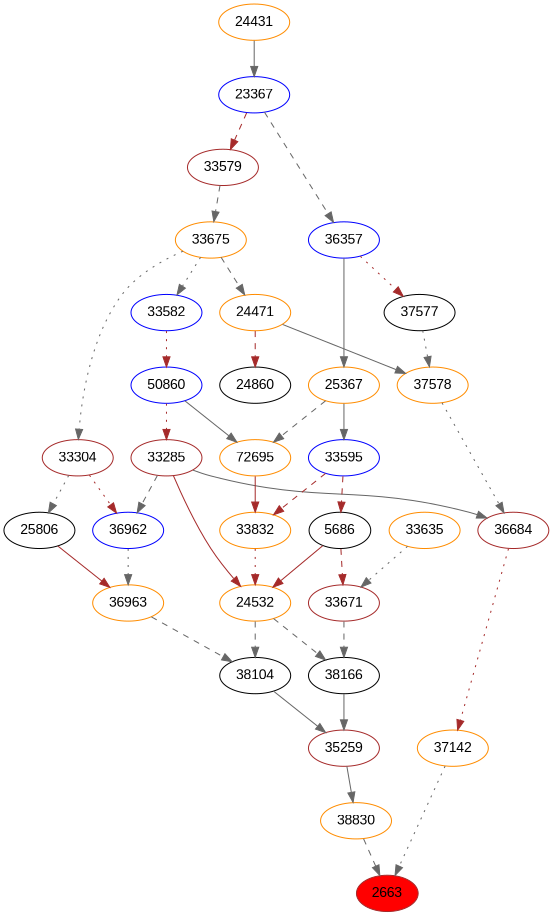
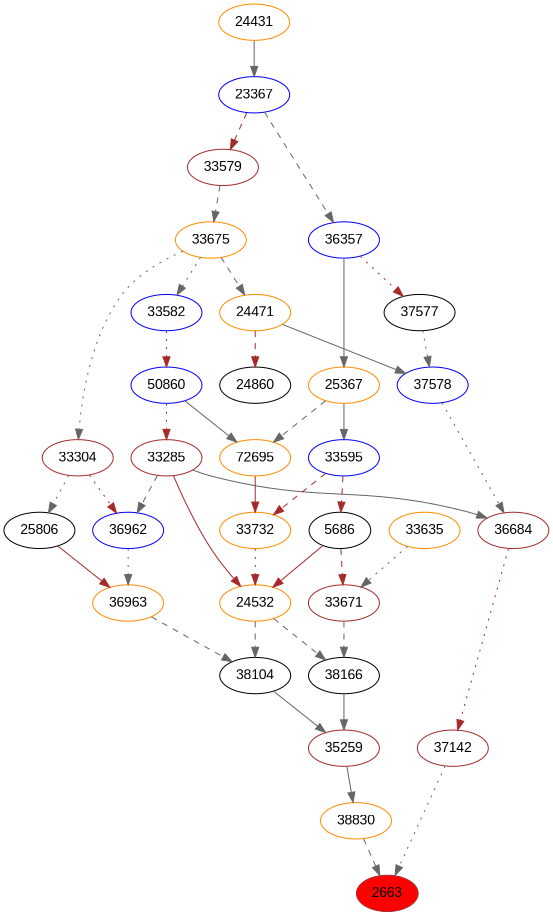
(433, 385) -> (433, 385)
(255, 530) -> (255, 530)
(453, 748) -> (453, 748)
